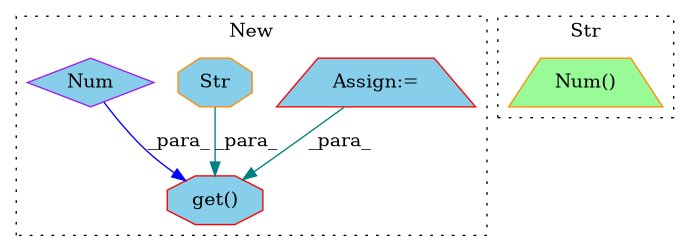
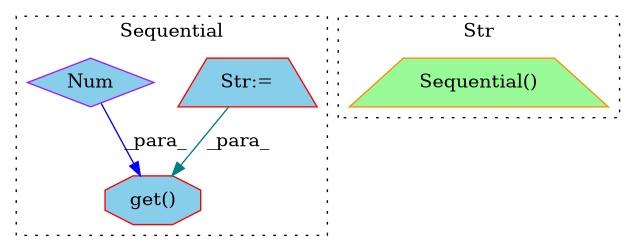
(252, 32) -> (172, 32)
(215, 83) -> none
(376, 83) -> (248, 83)
(586, 83) -> (479, 83)
